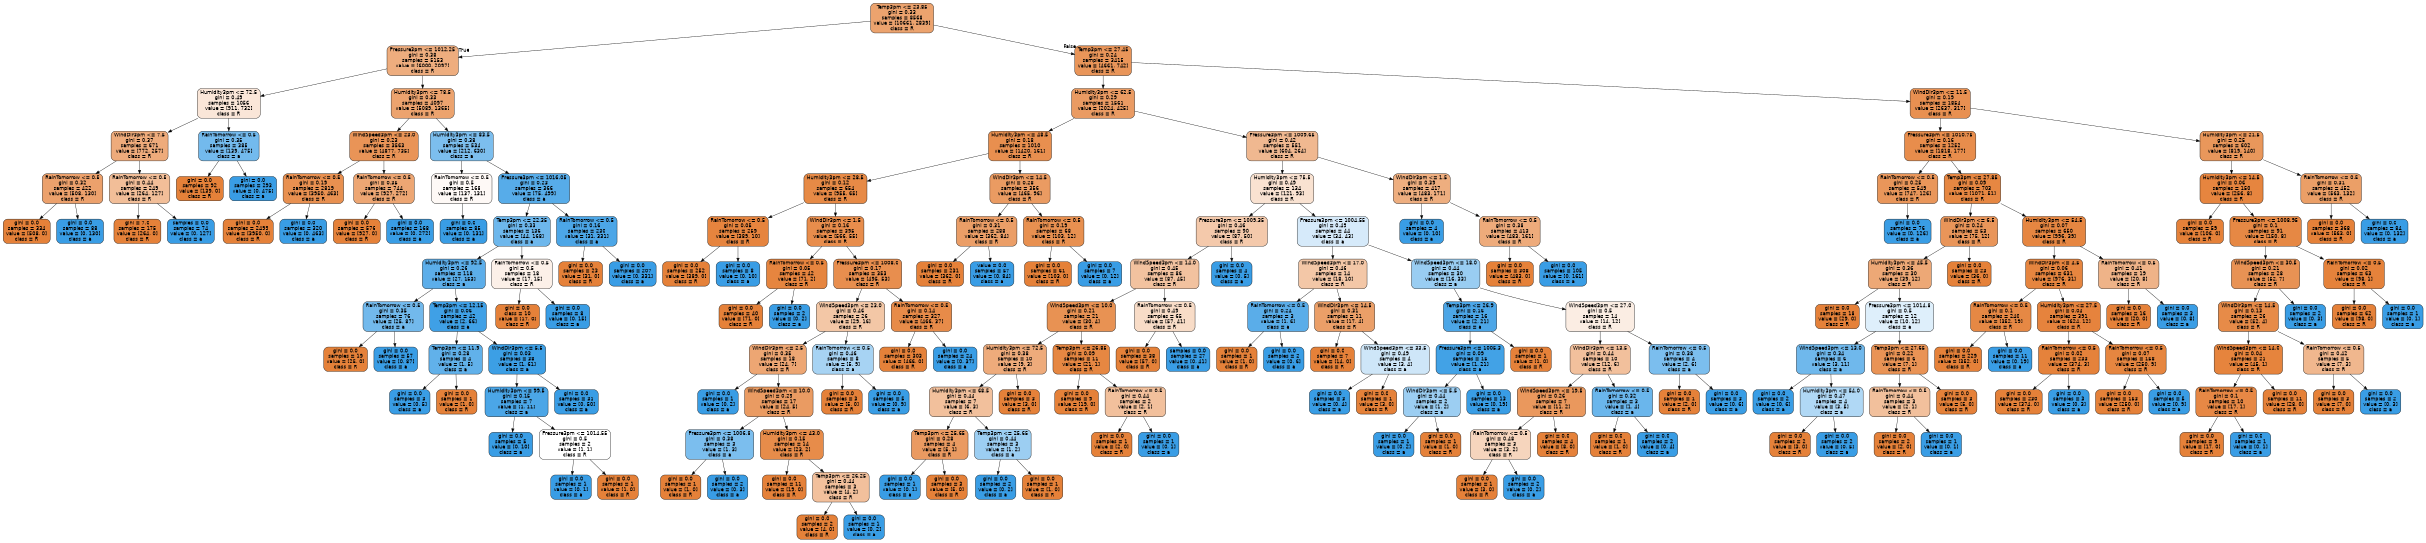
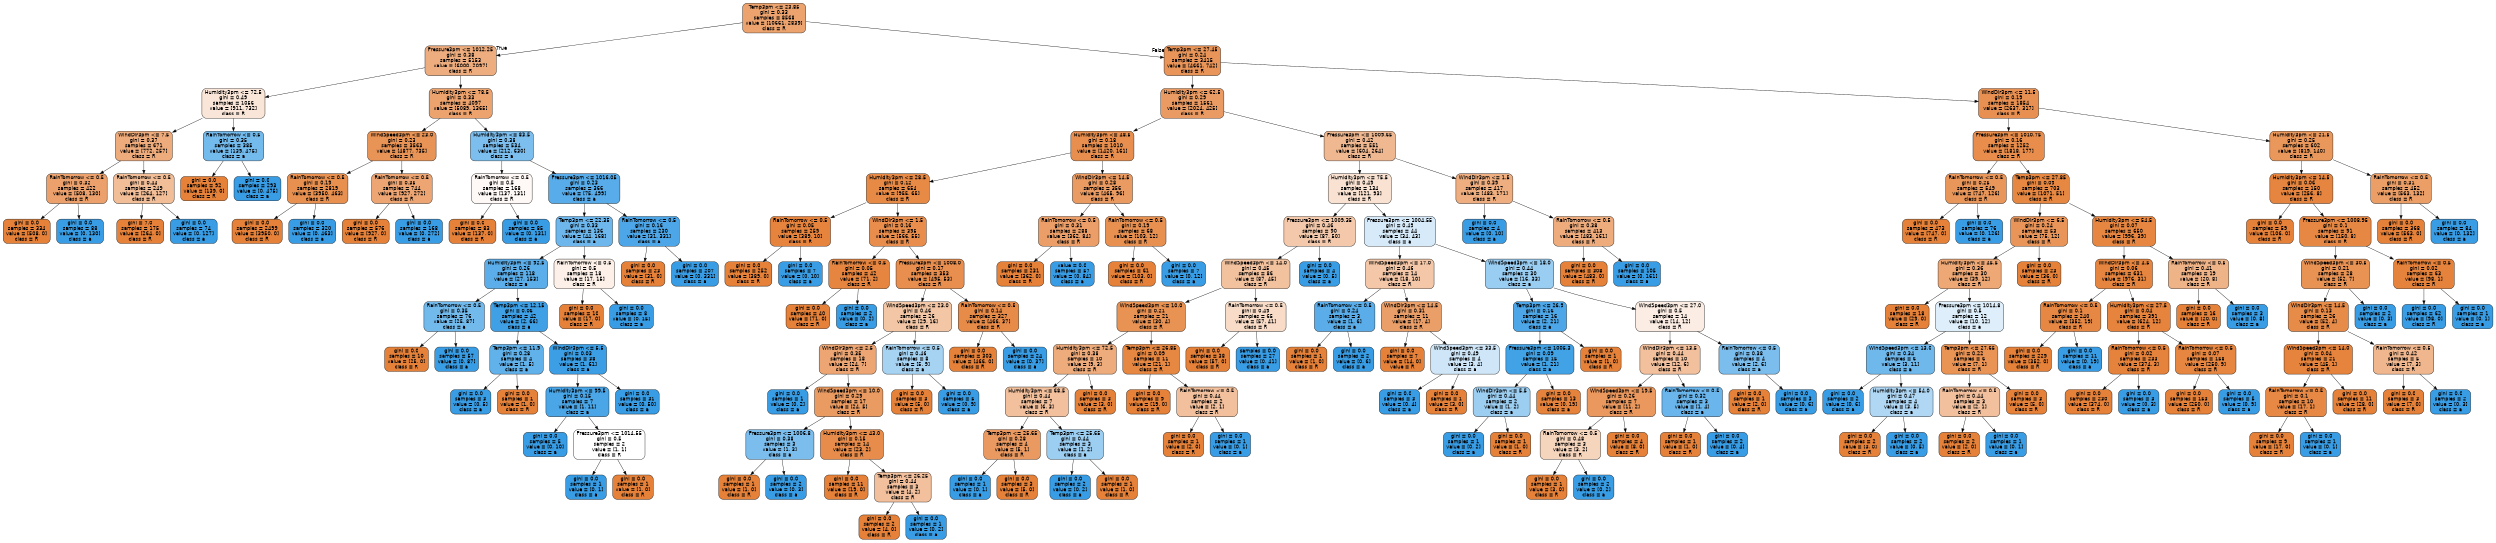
(191, 231) -> (194, 231)
none -> (472, 231)
none -> (1926, 231)
(738, 274) -> (800, 274)
(518, 317) -> (581, 317)
(2354, 317) -> (2424, 317)
(346, 359) -> (407, 359)
(1332, 359) -> (1402, 359)
(1489, 402) -> (1559, 402)
